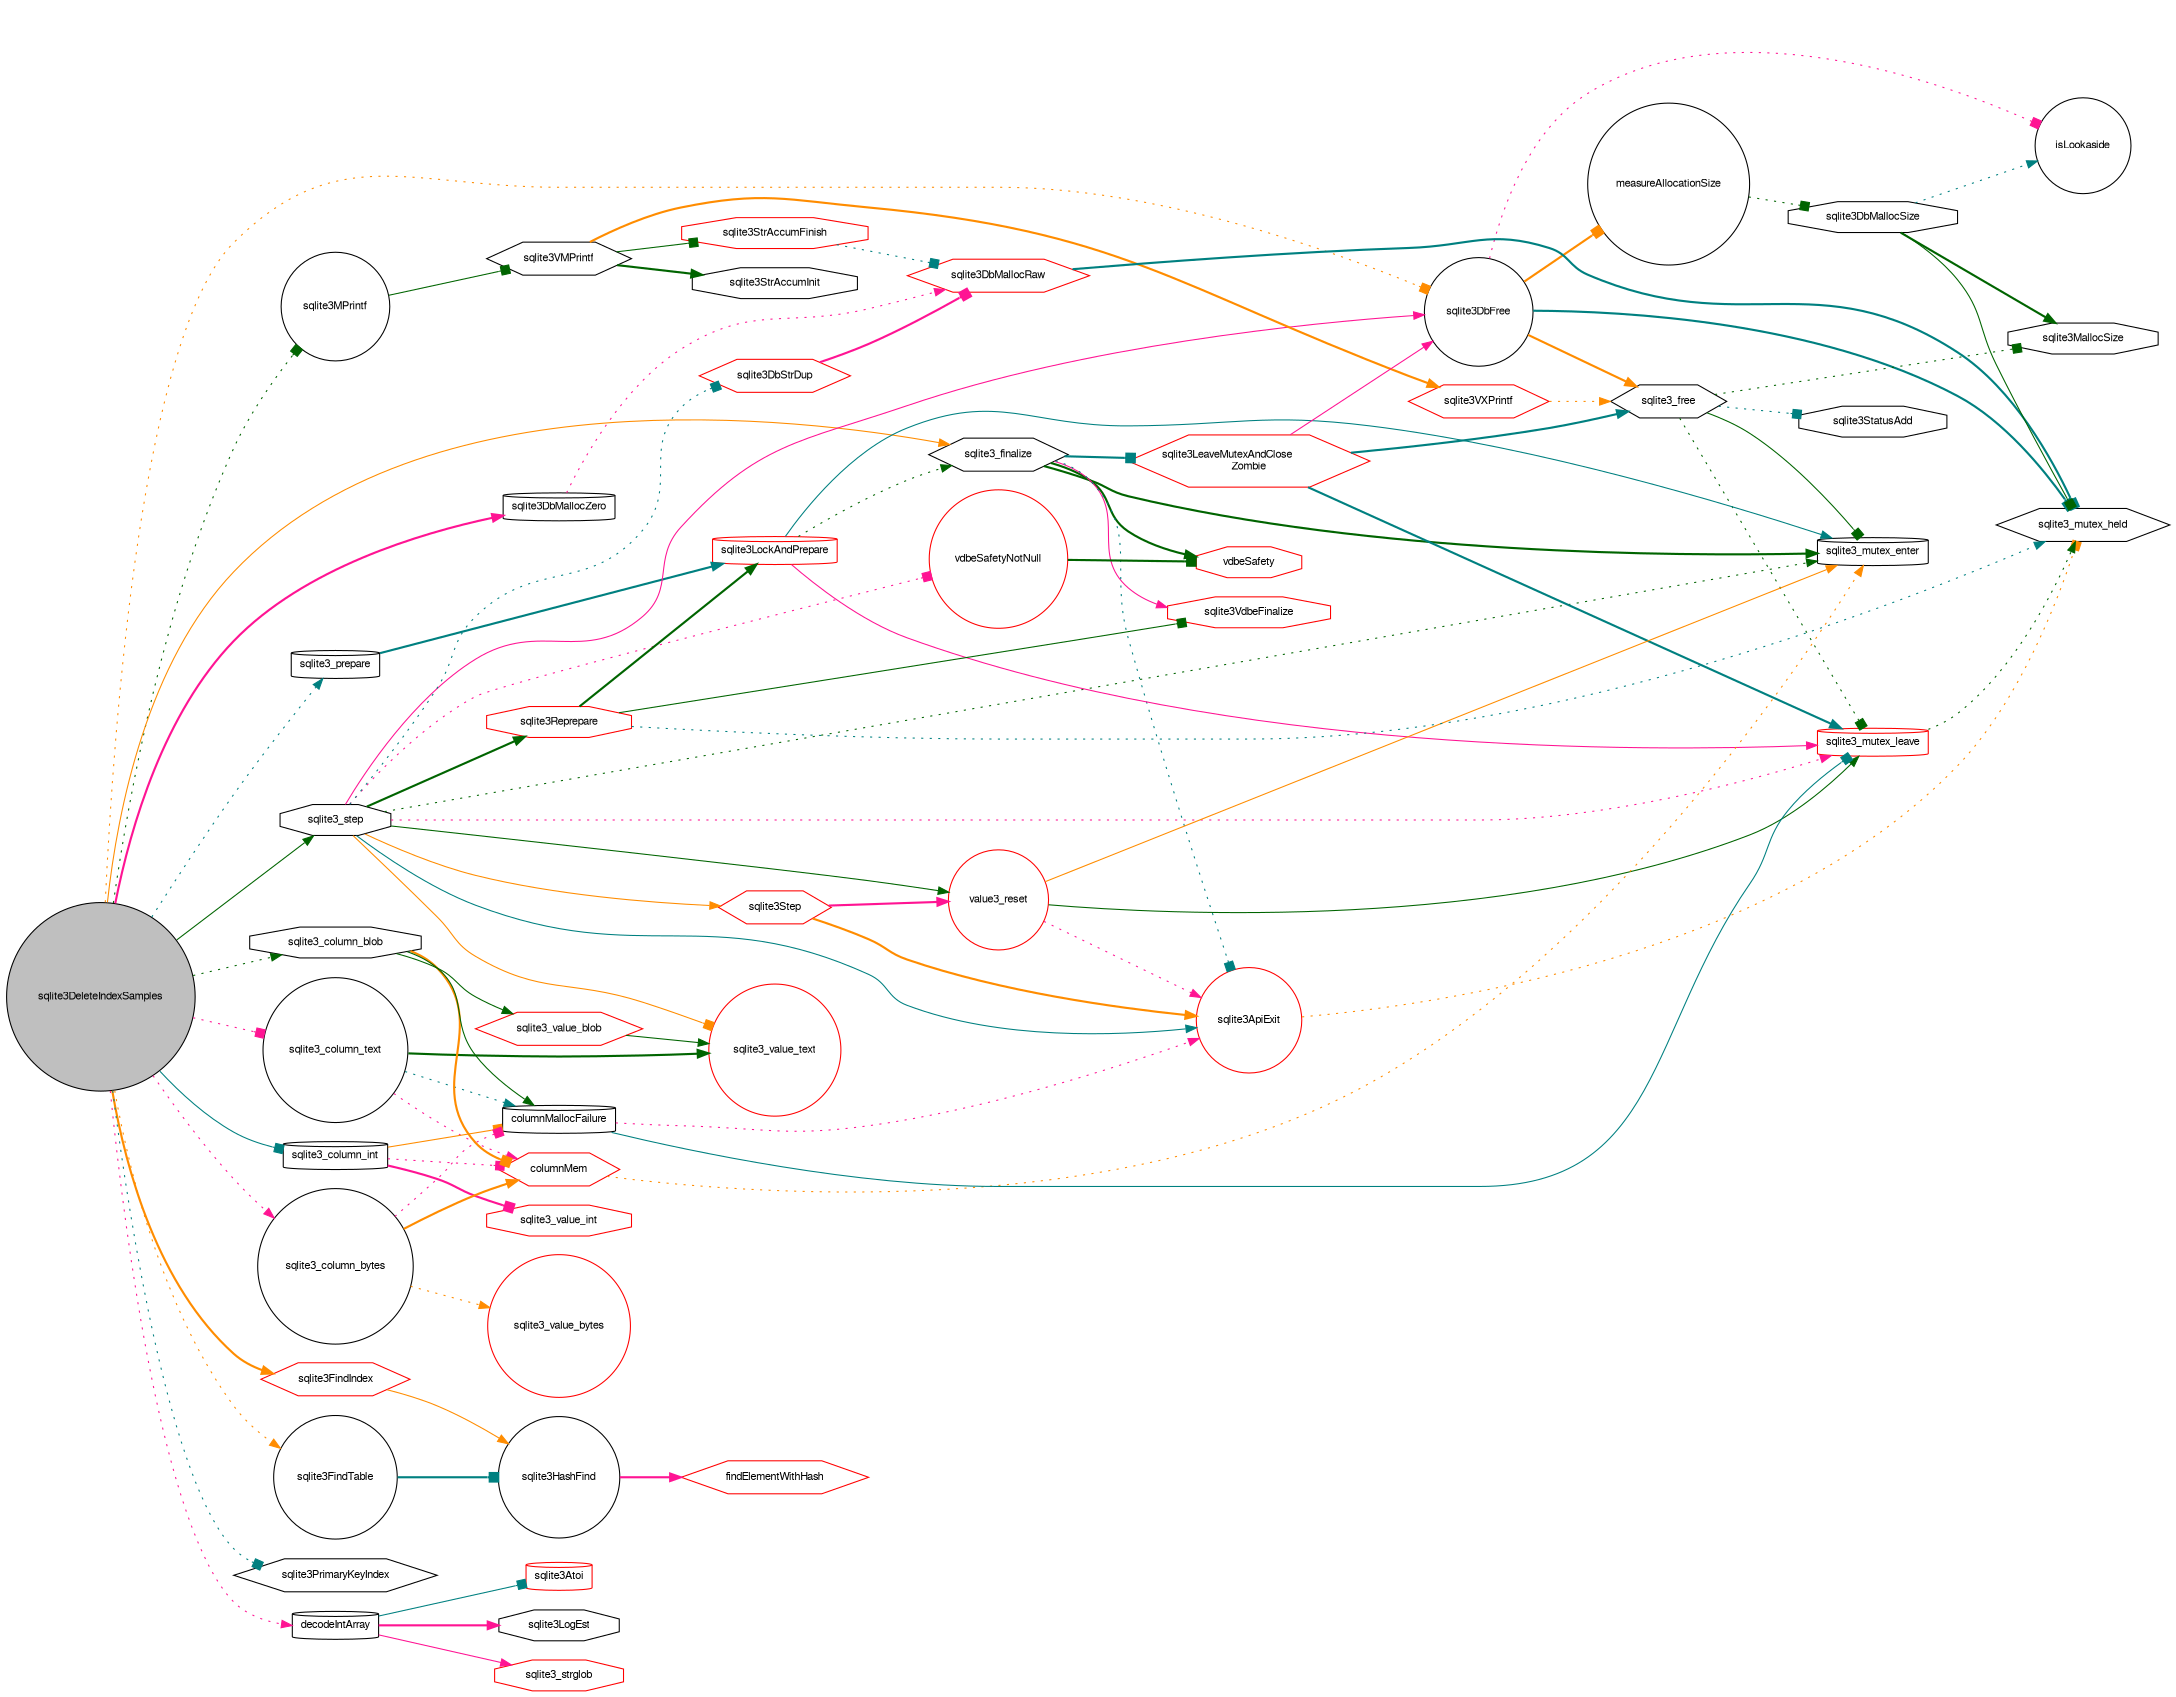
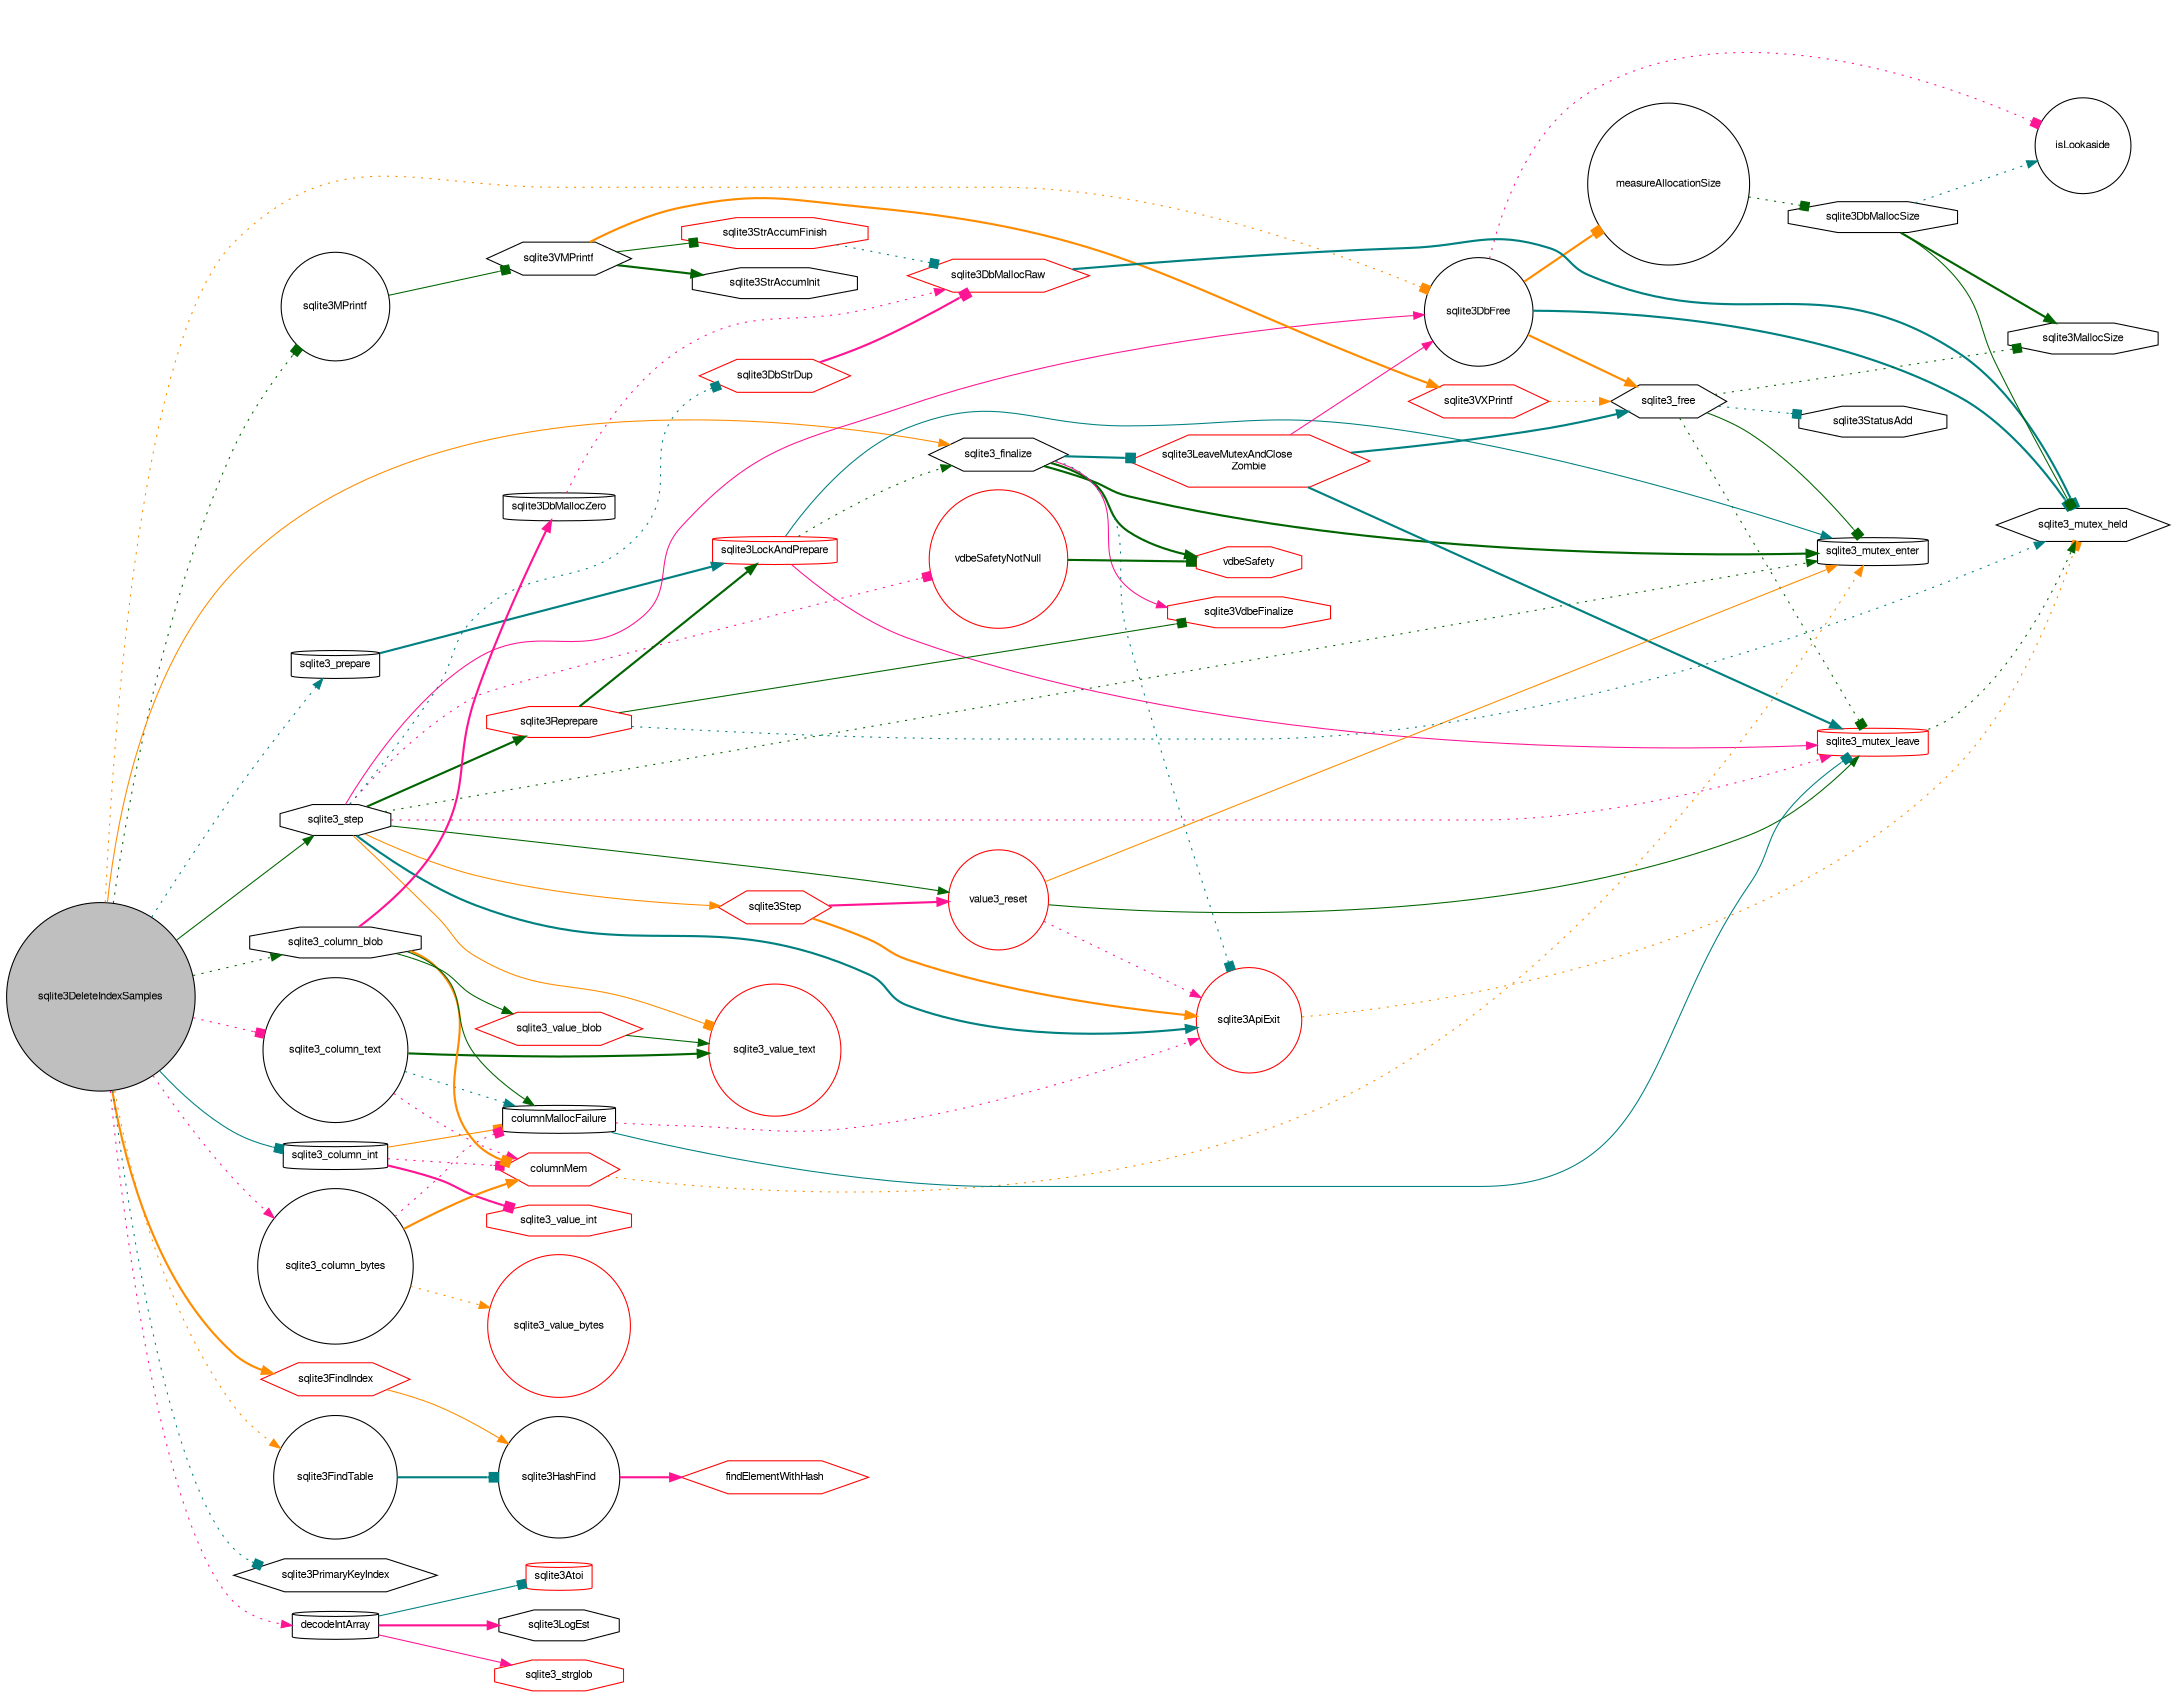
(233, 641) -> (465, 739)
(769, 943) -> (769, 943)
